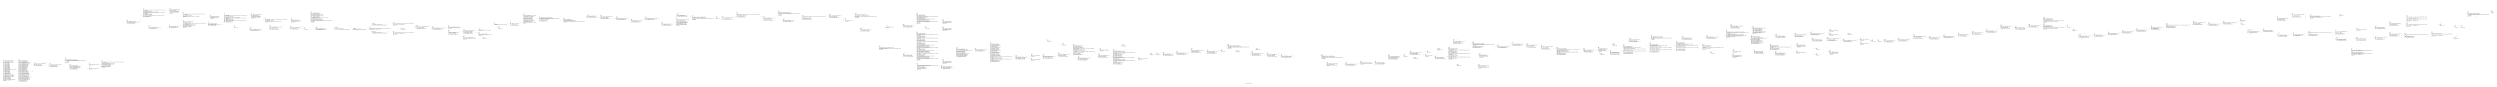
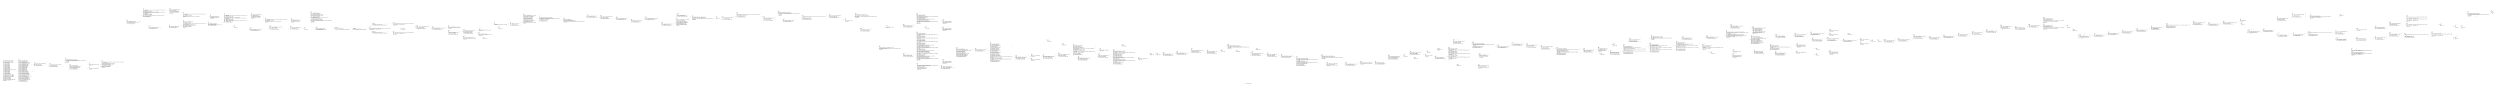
none -> (1307, 61)
